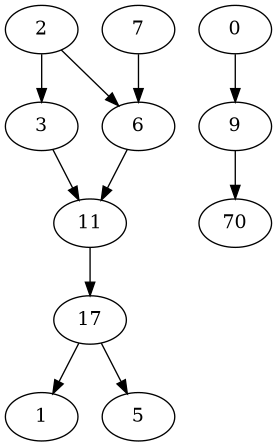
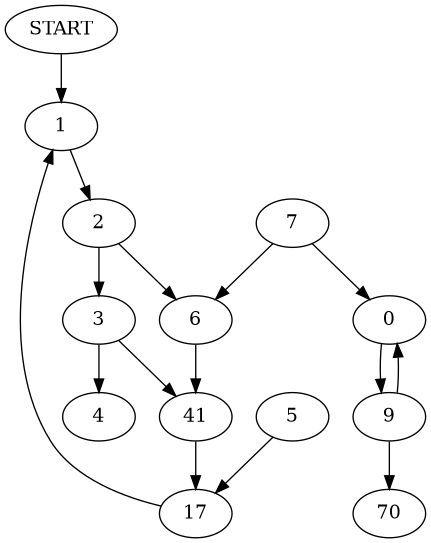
none -> (61, 30)
none -> (78, 168)
(90, 223) -> (196, 417)
none -> (336, 267)
(111, 362) -> (249, 460)
none -> (398, 375)
none -> (99, 417)
